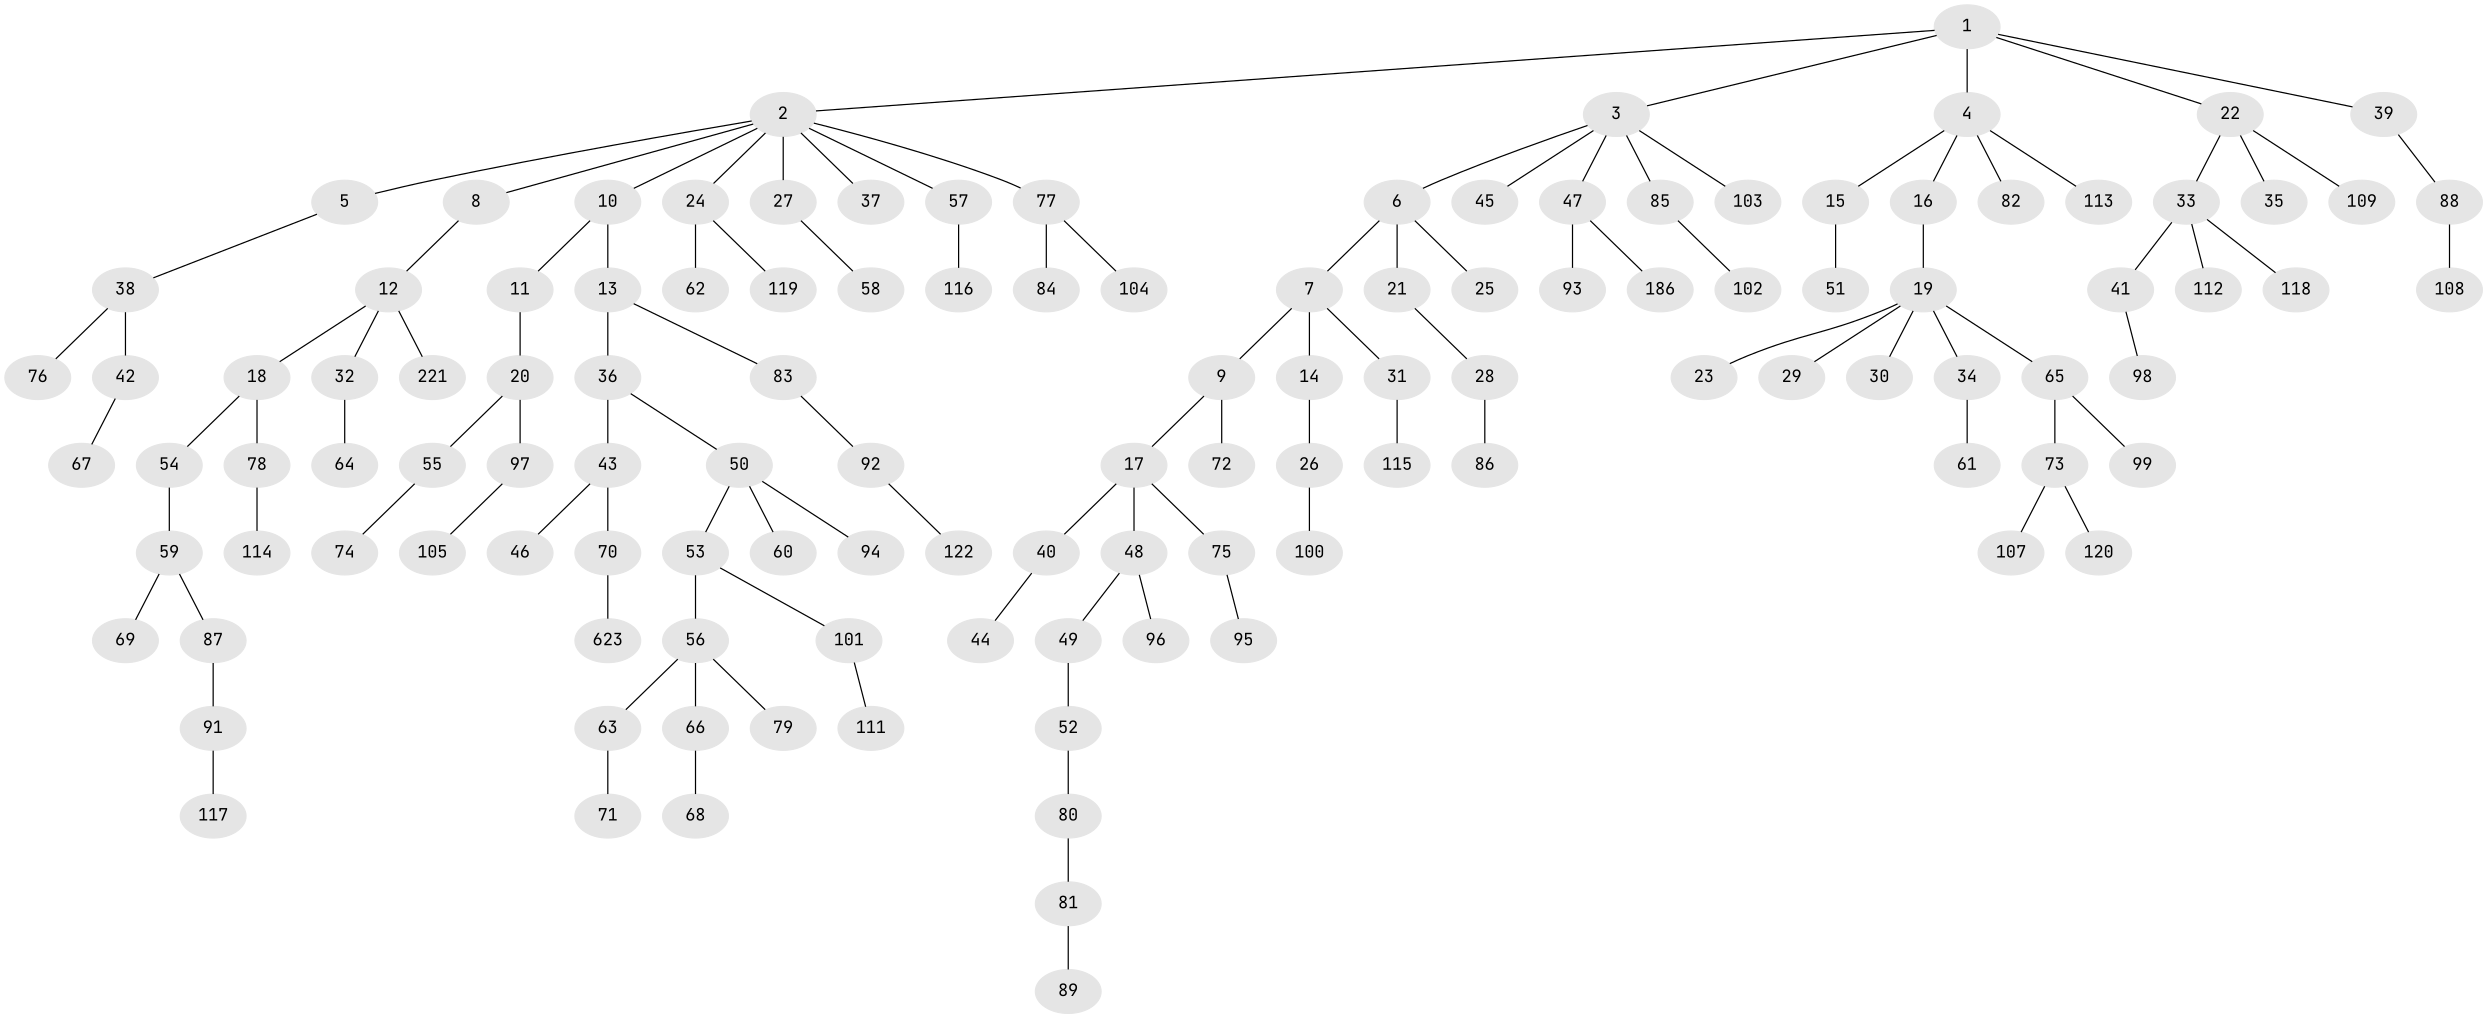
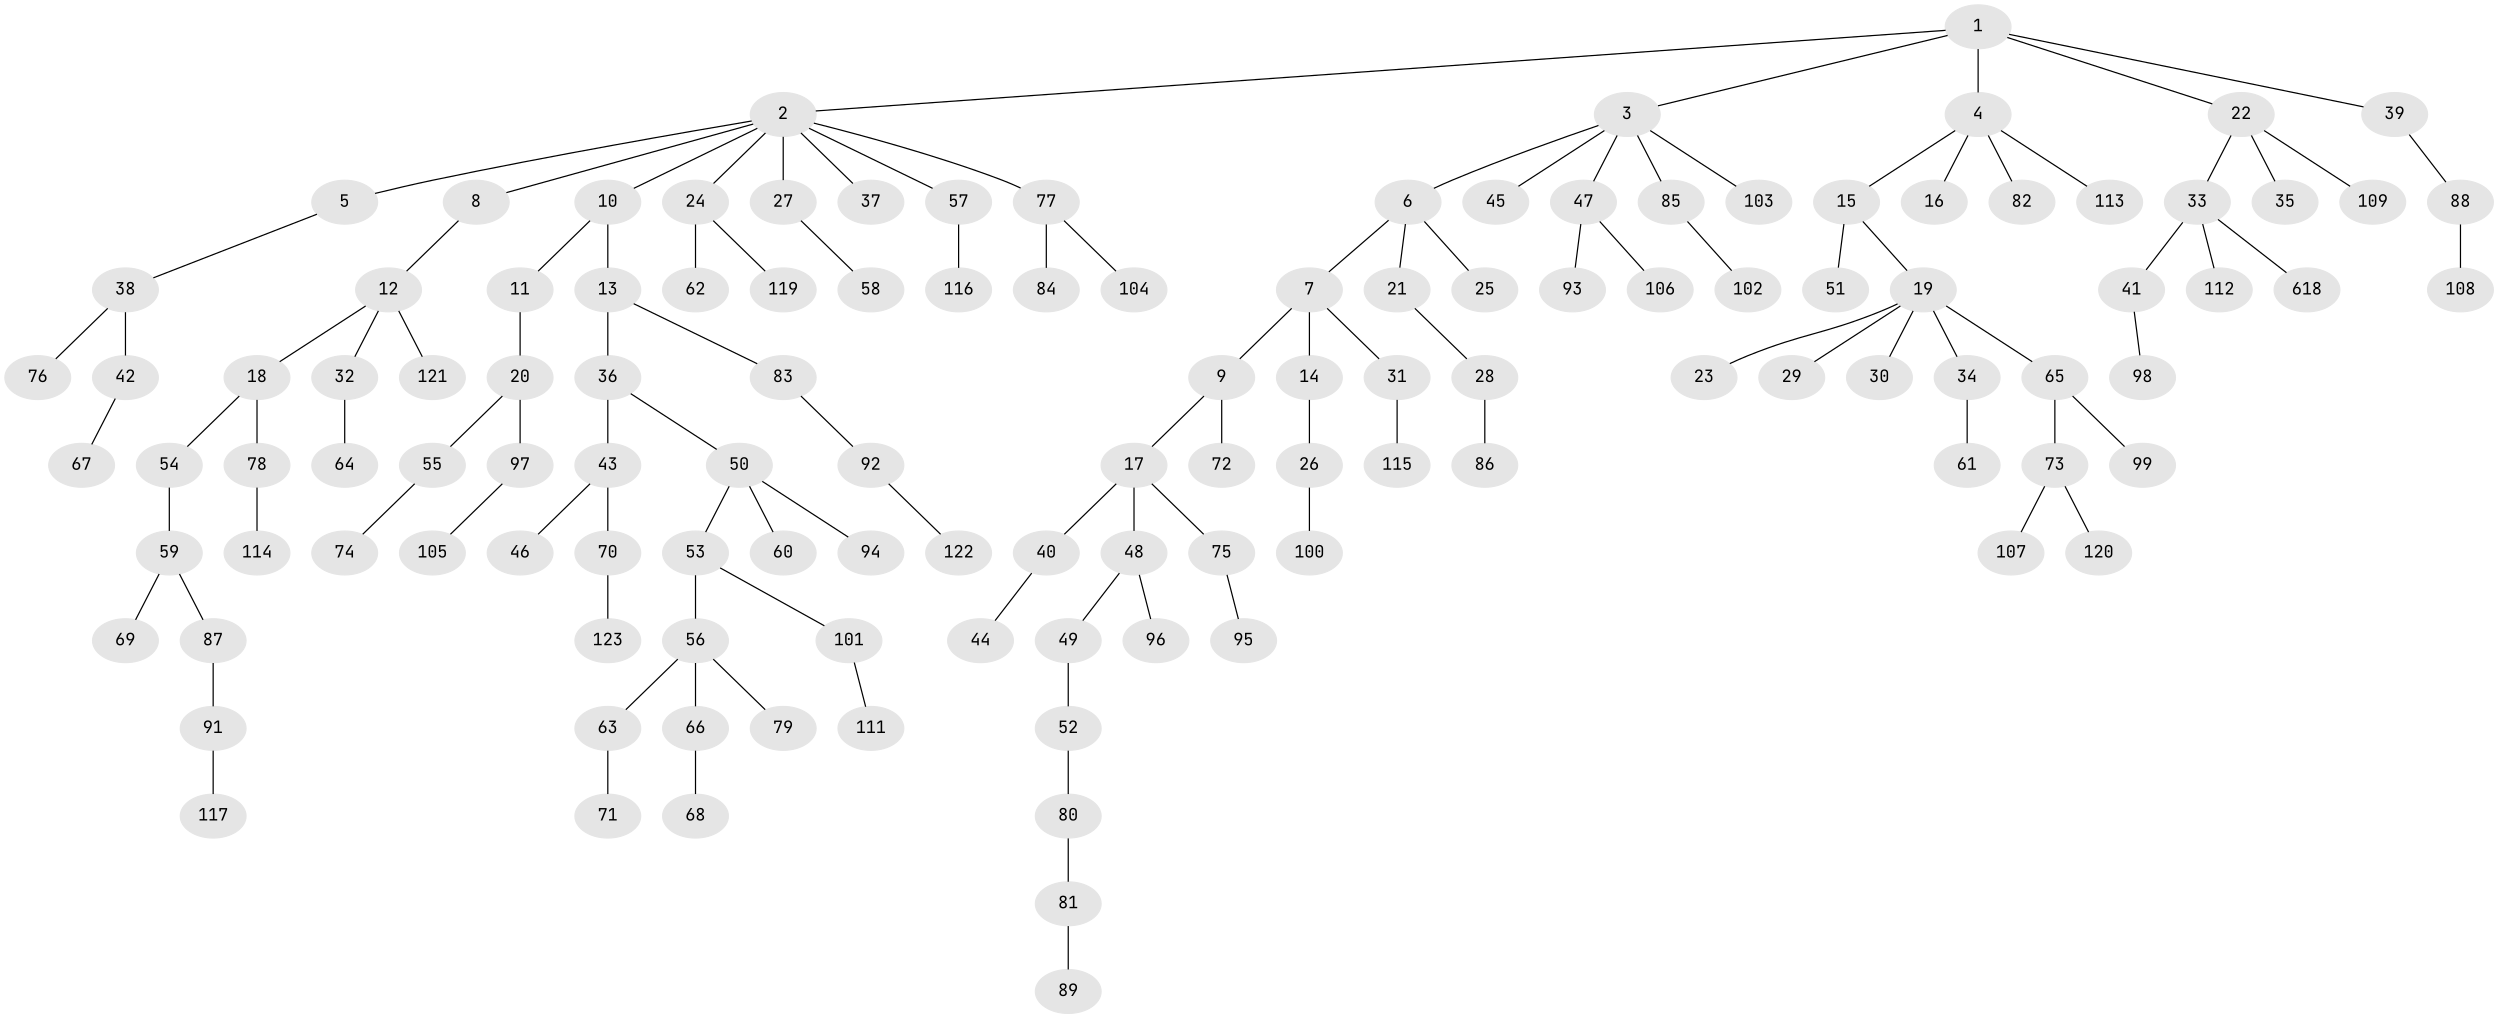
(1923, 246) -> (1885, 246)
(1660, 290) -> (1660, 290)
(2296, 290) -> (2307, 290)
(432, 378) -> (432, 378)
(608, 641) -> (608, 641)
